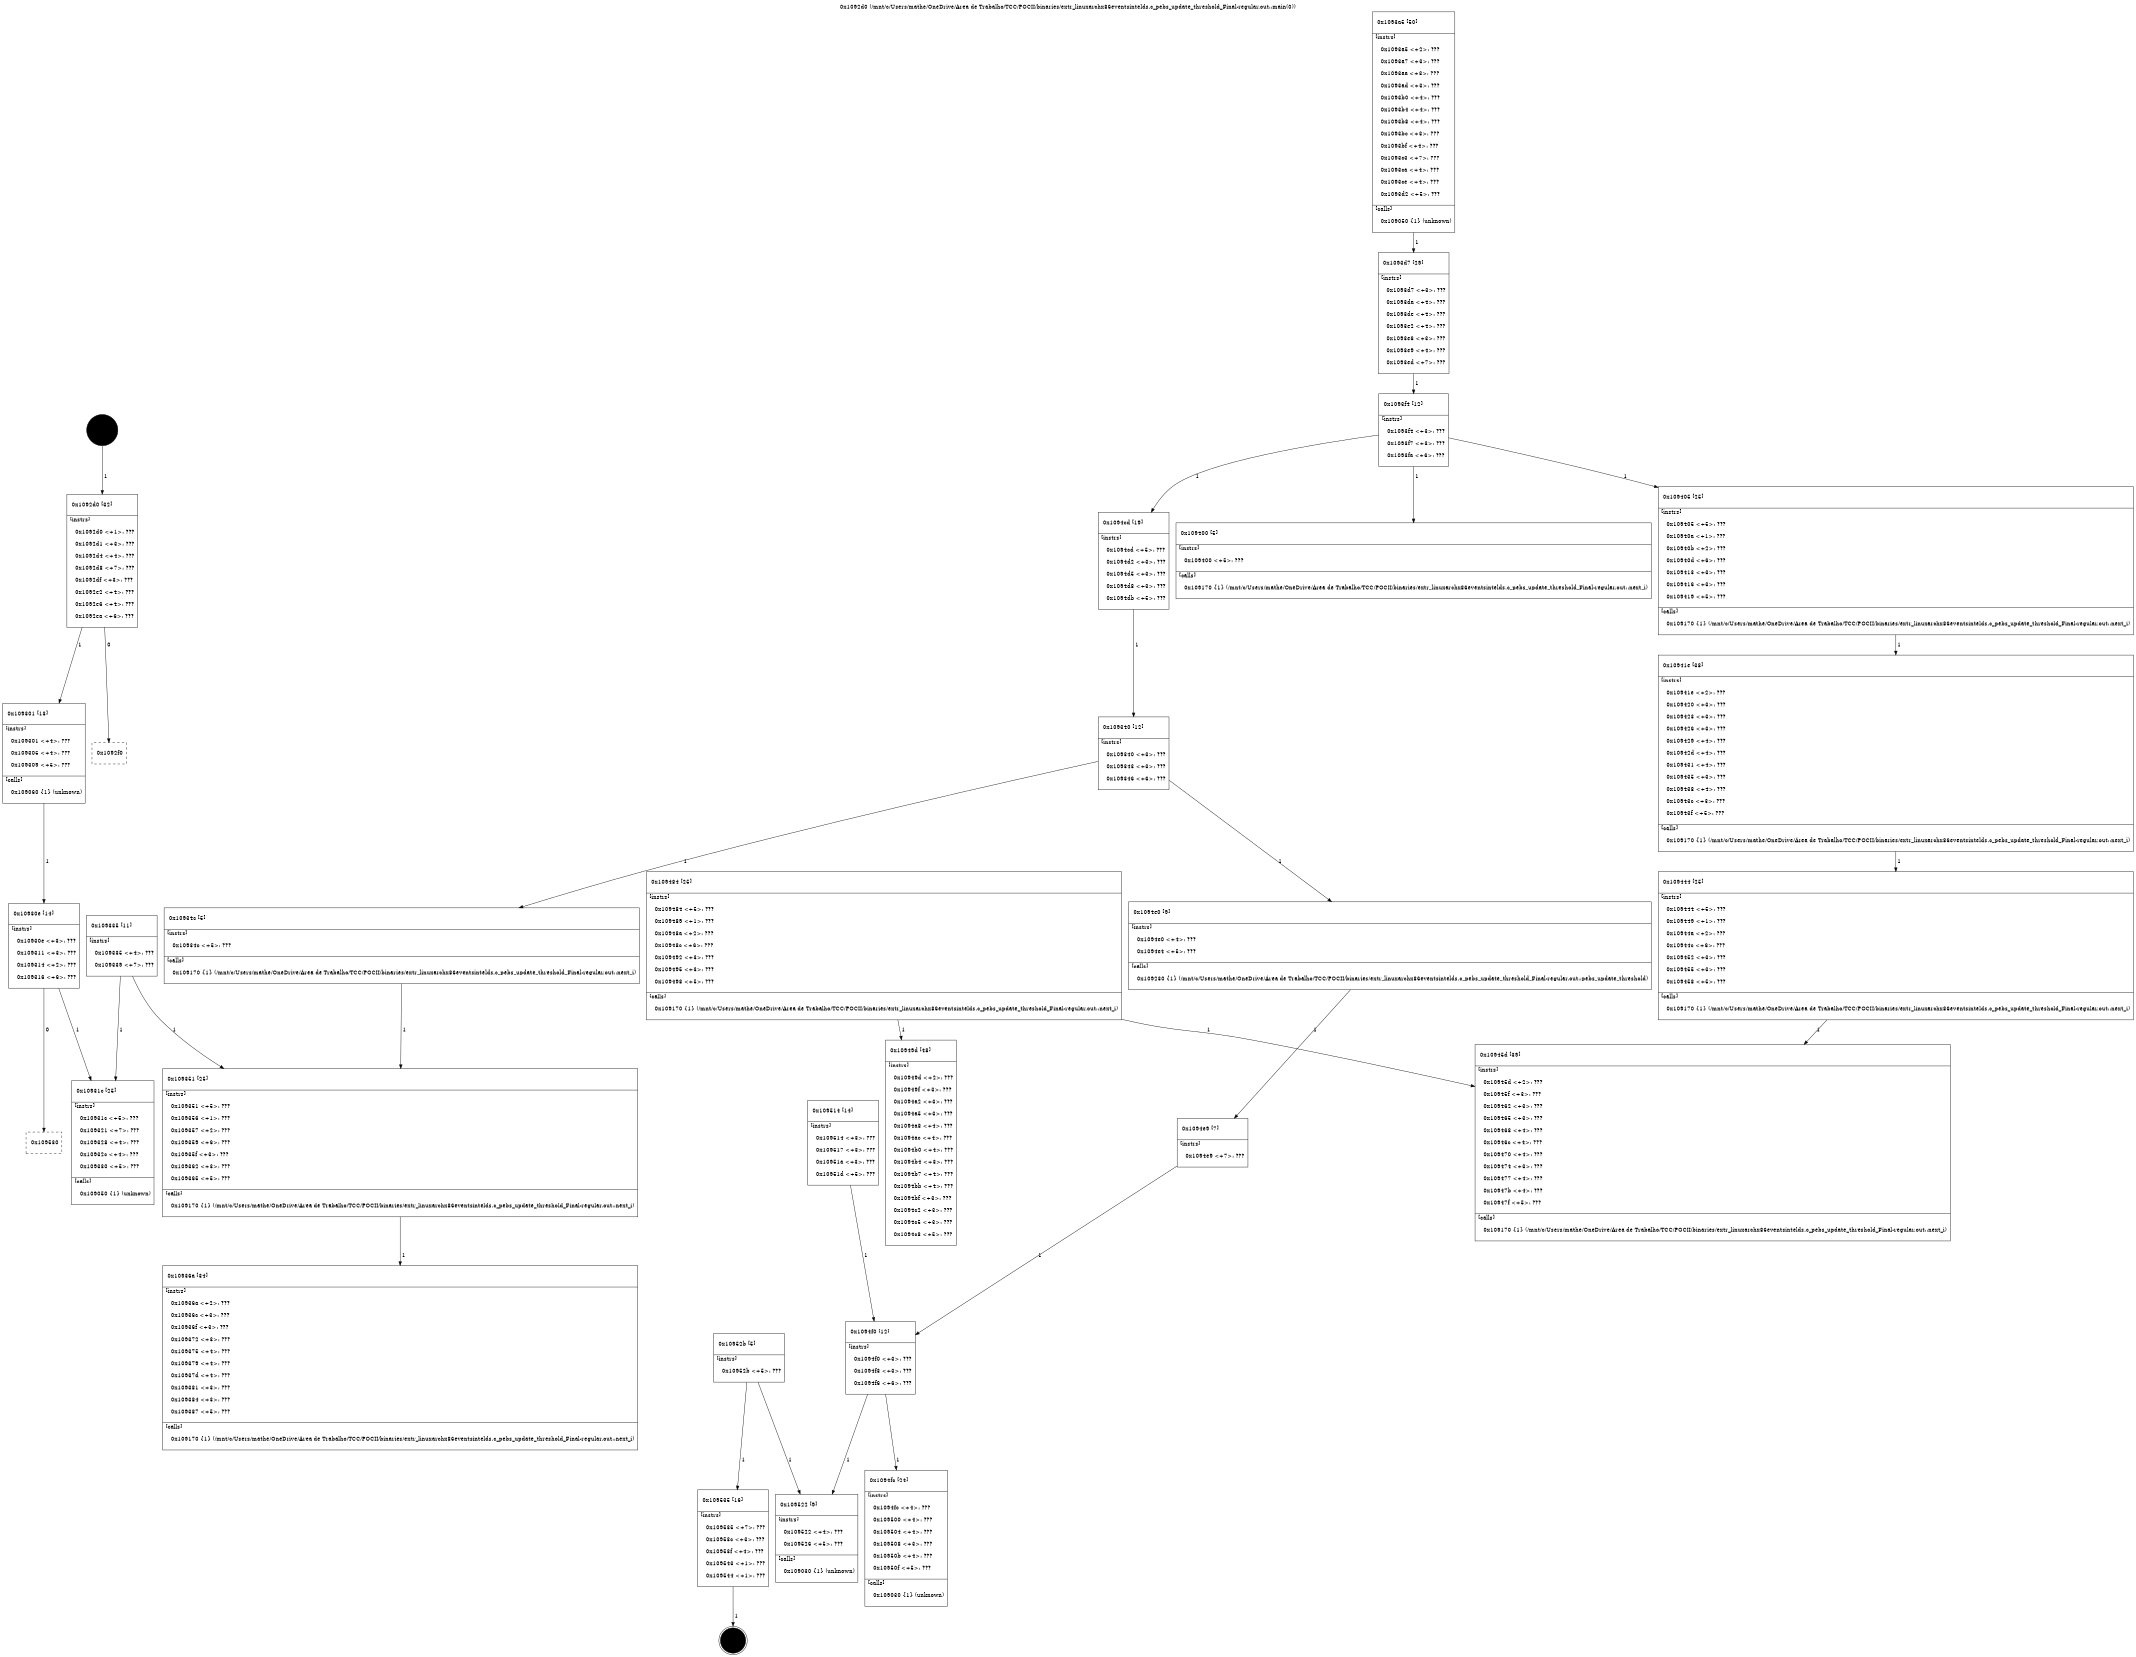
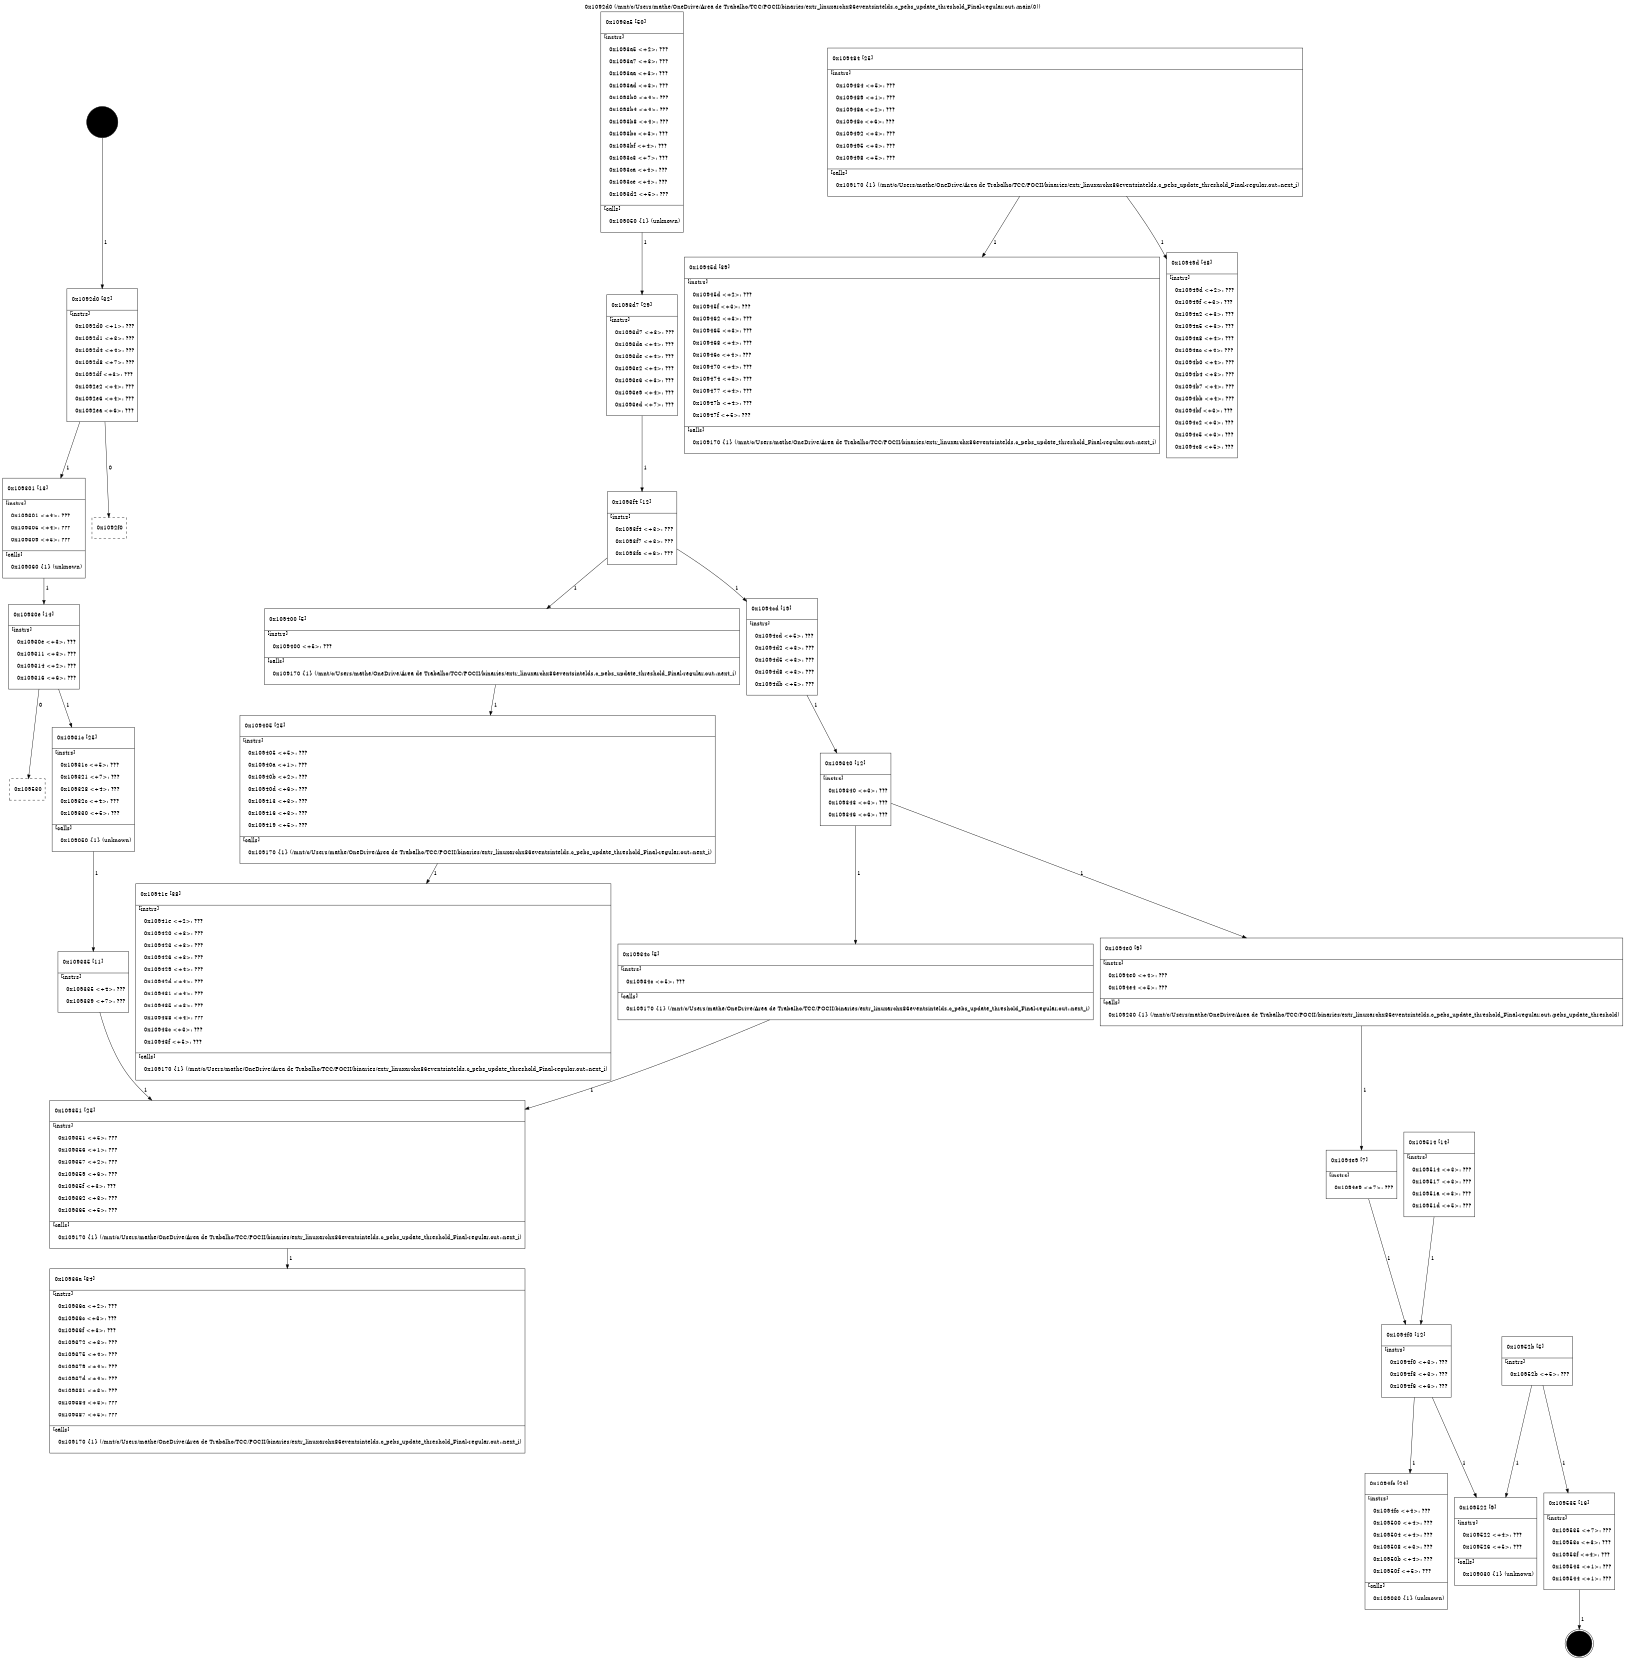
(1552, 461) -> (493, 698)
(1896, 946) -> none
(118, 1026) -> (93, 900)
